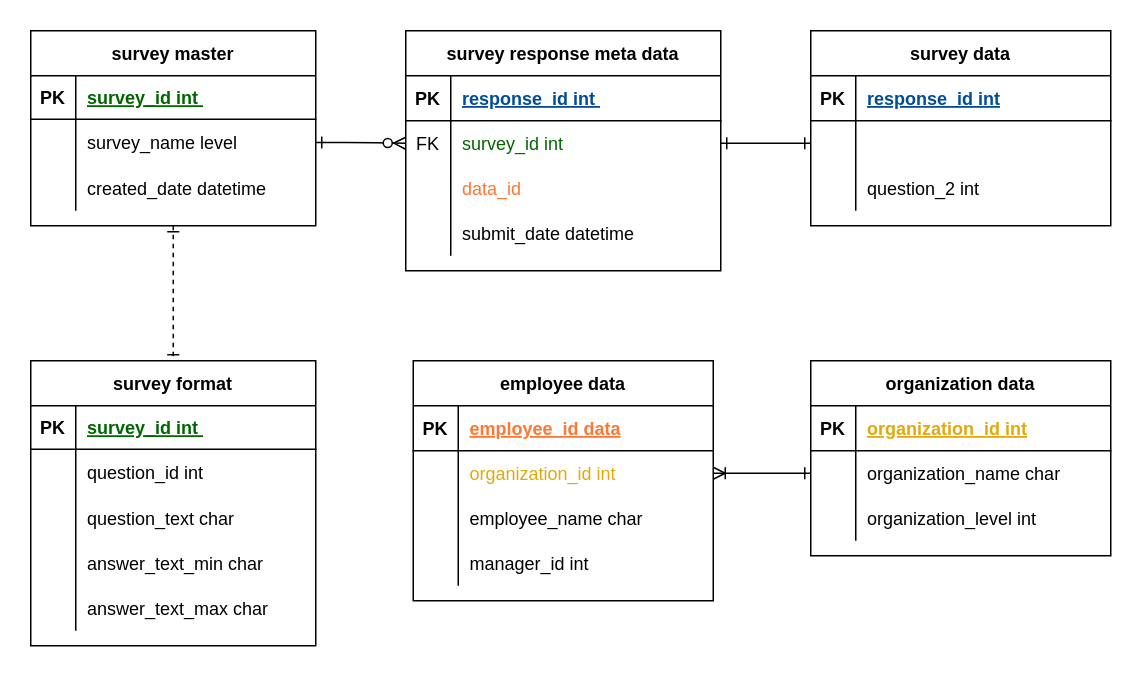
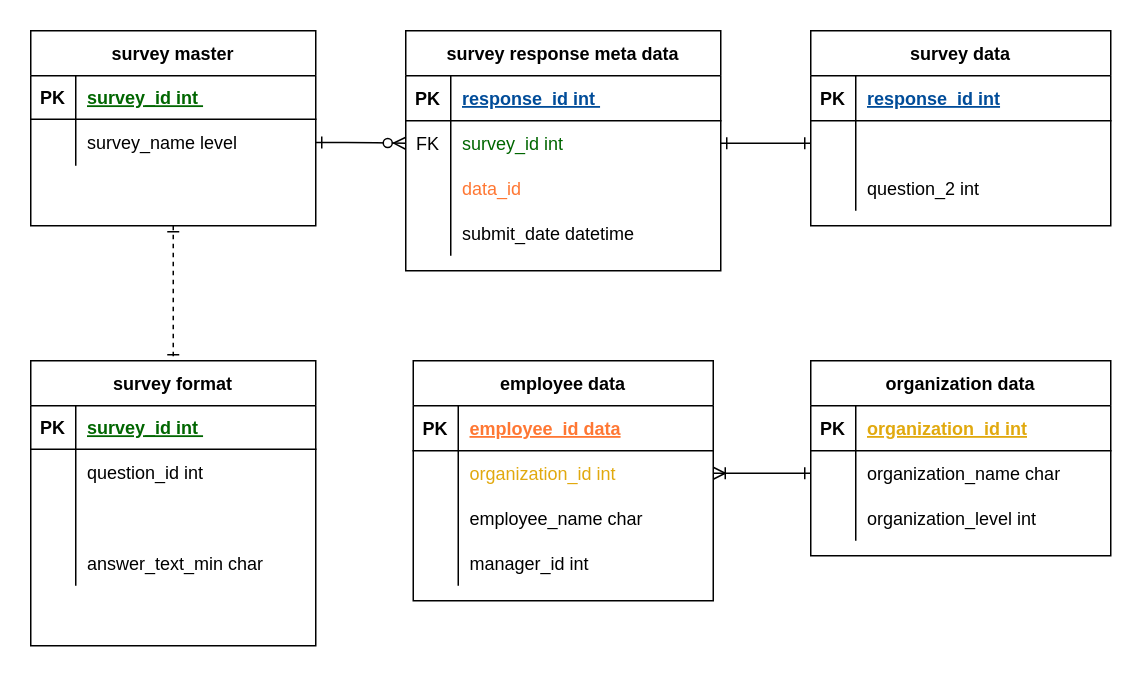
(196, 188) -> none
(196, 518) -> none
(196, 608) -> none
